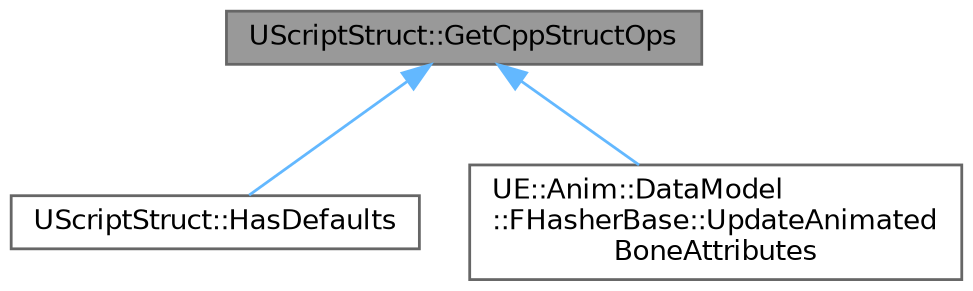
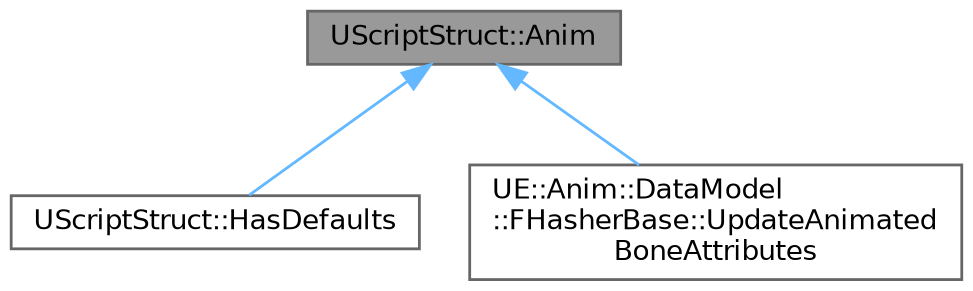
(464, 38) -> (464, 38)
